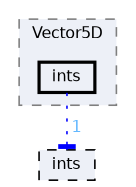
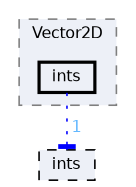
(68, 34) -> (68, 34)
